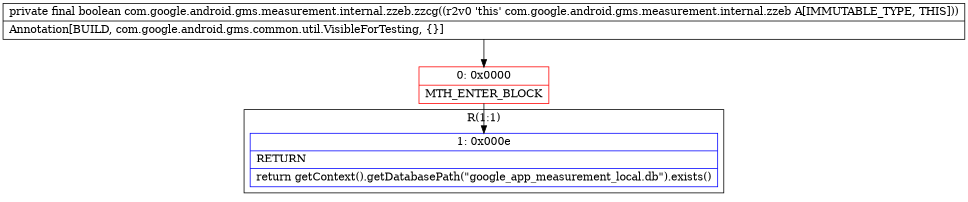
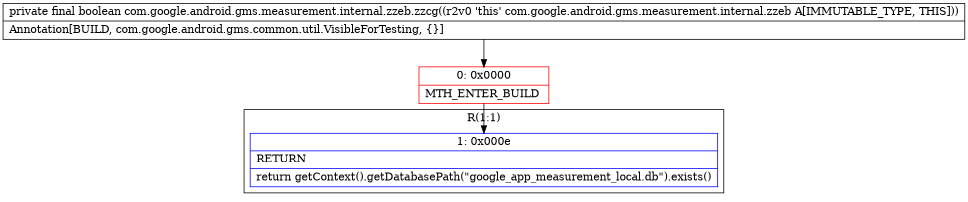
(484, 94) -> (482, 94)
